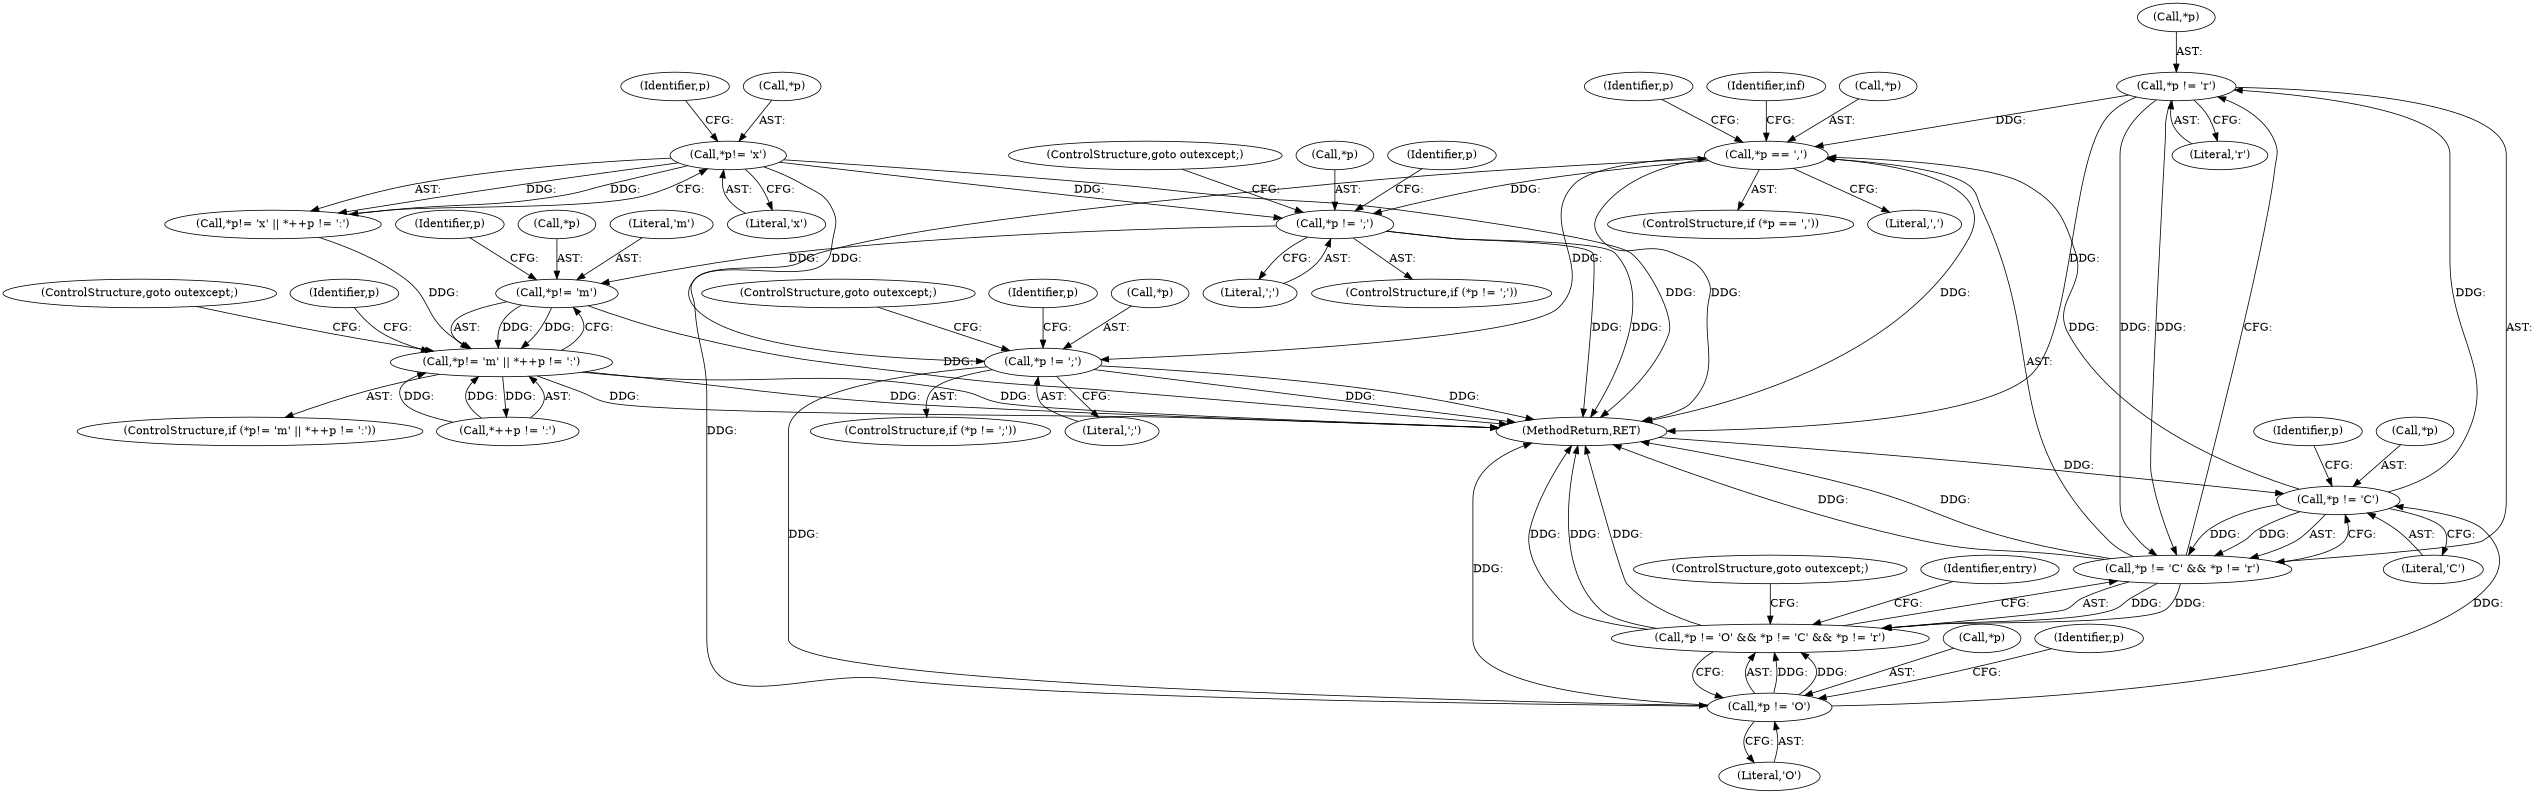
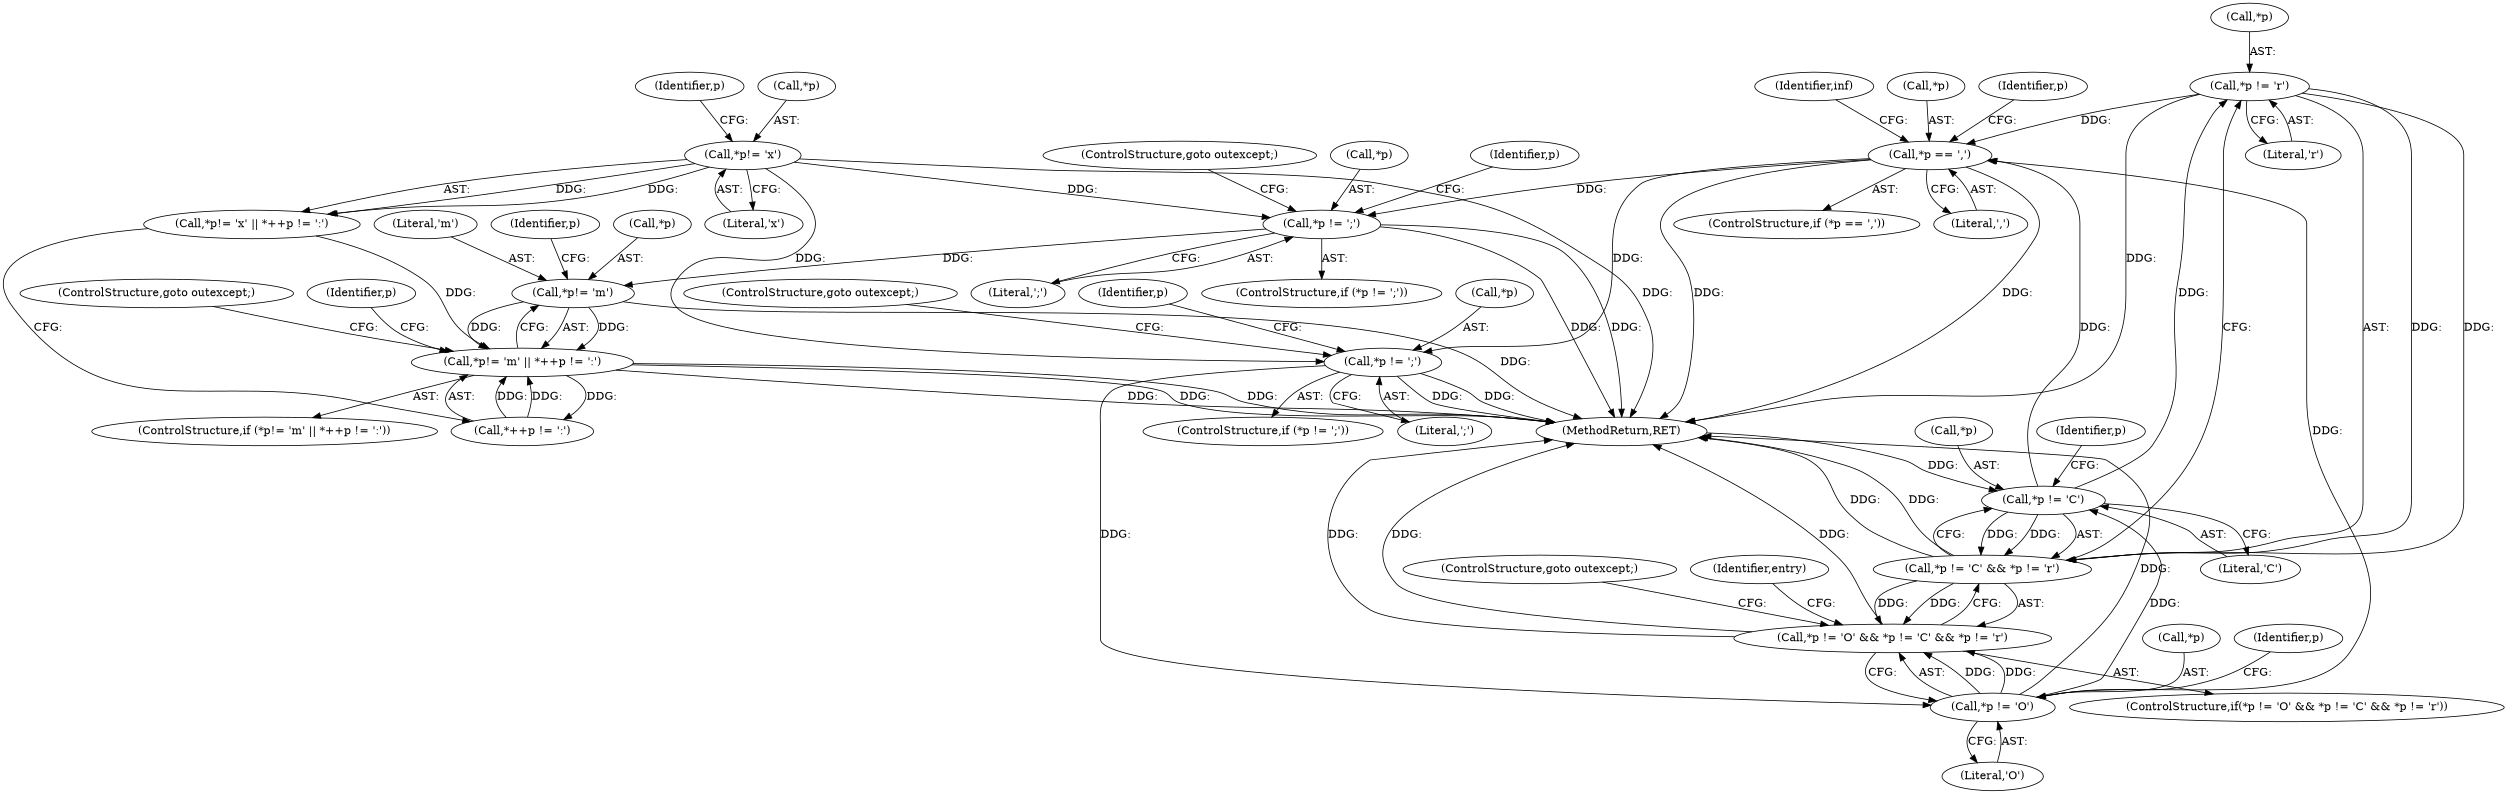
(527, 206) -> (131, 386)
(2016, 316) -> (1968, 191)
none -> (2287, 707)
